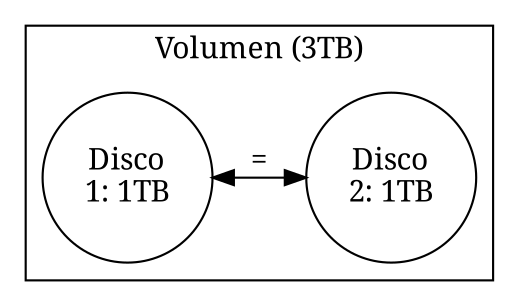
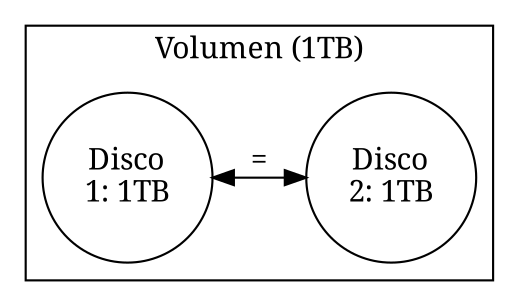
(259, 50) -> (259, 50)
